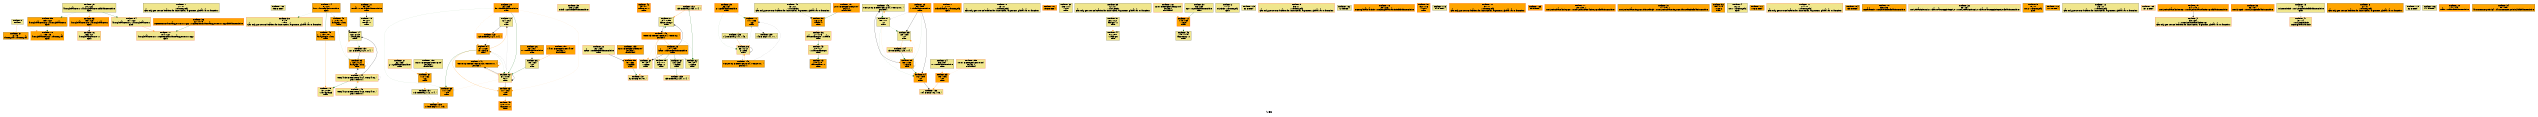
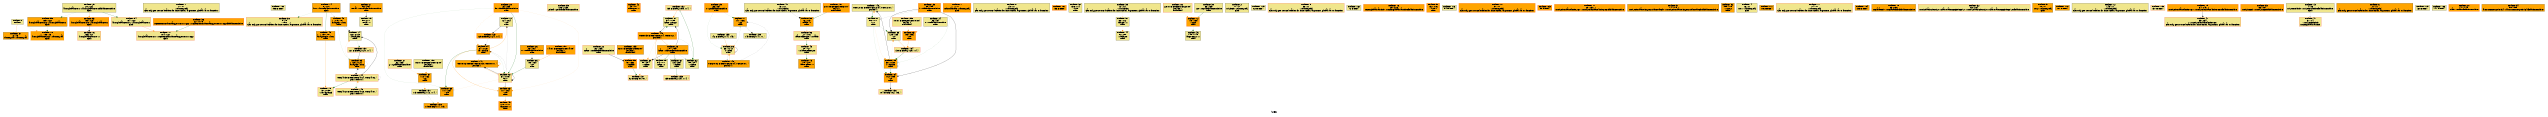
(936, 85) -> (908, 43)
